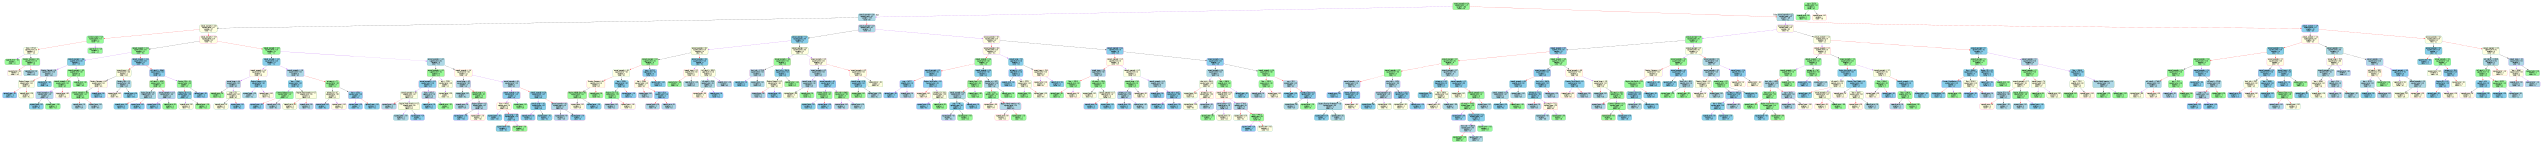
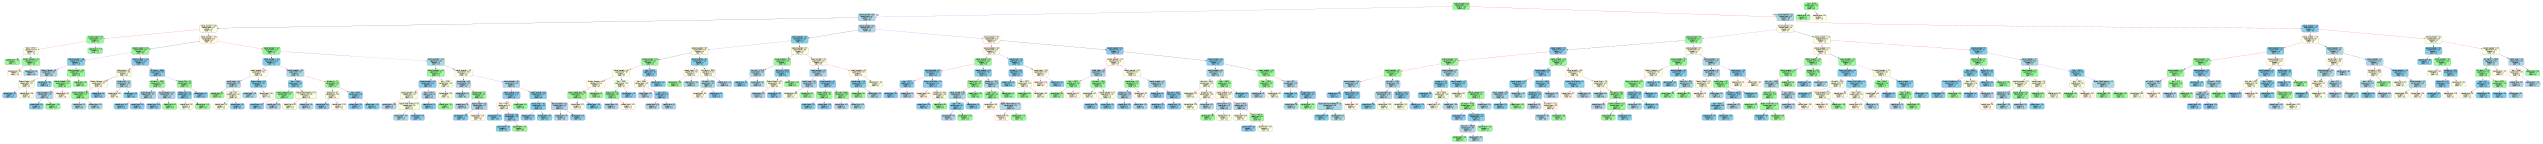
(621, 84) -> (621, 84)
